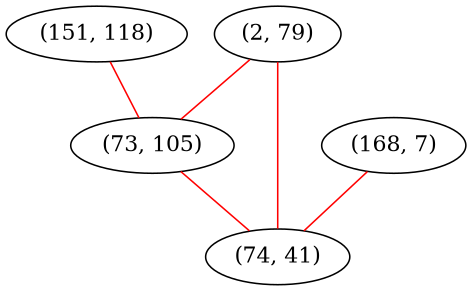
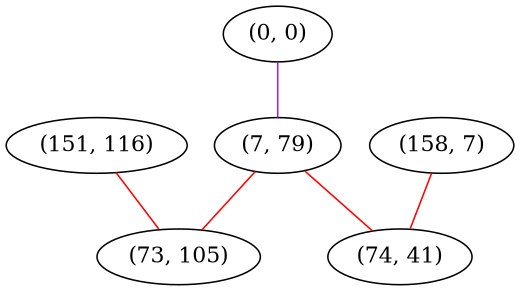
(97, 34) -> (97, 145)
none -> (278, 34)
(278, 34) -> (278, 145)
(394, 145) -> (442, 145)
(215, 201) -> none
